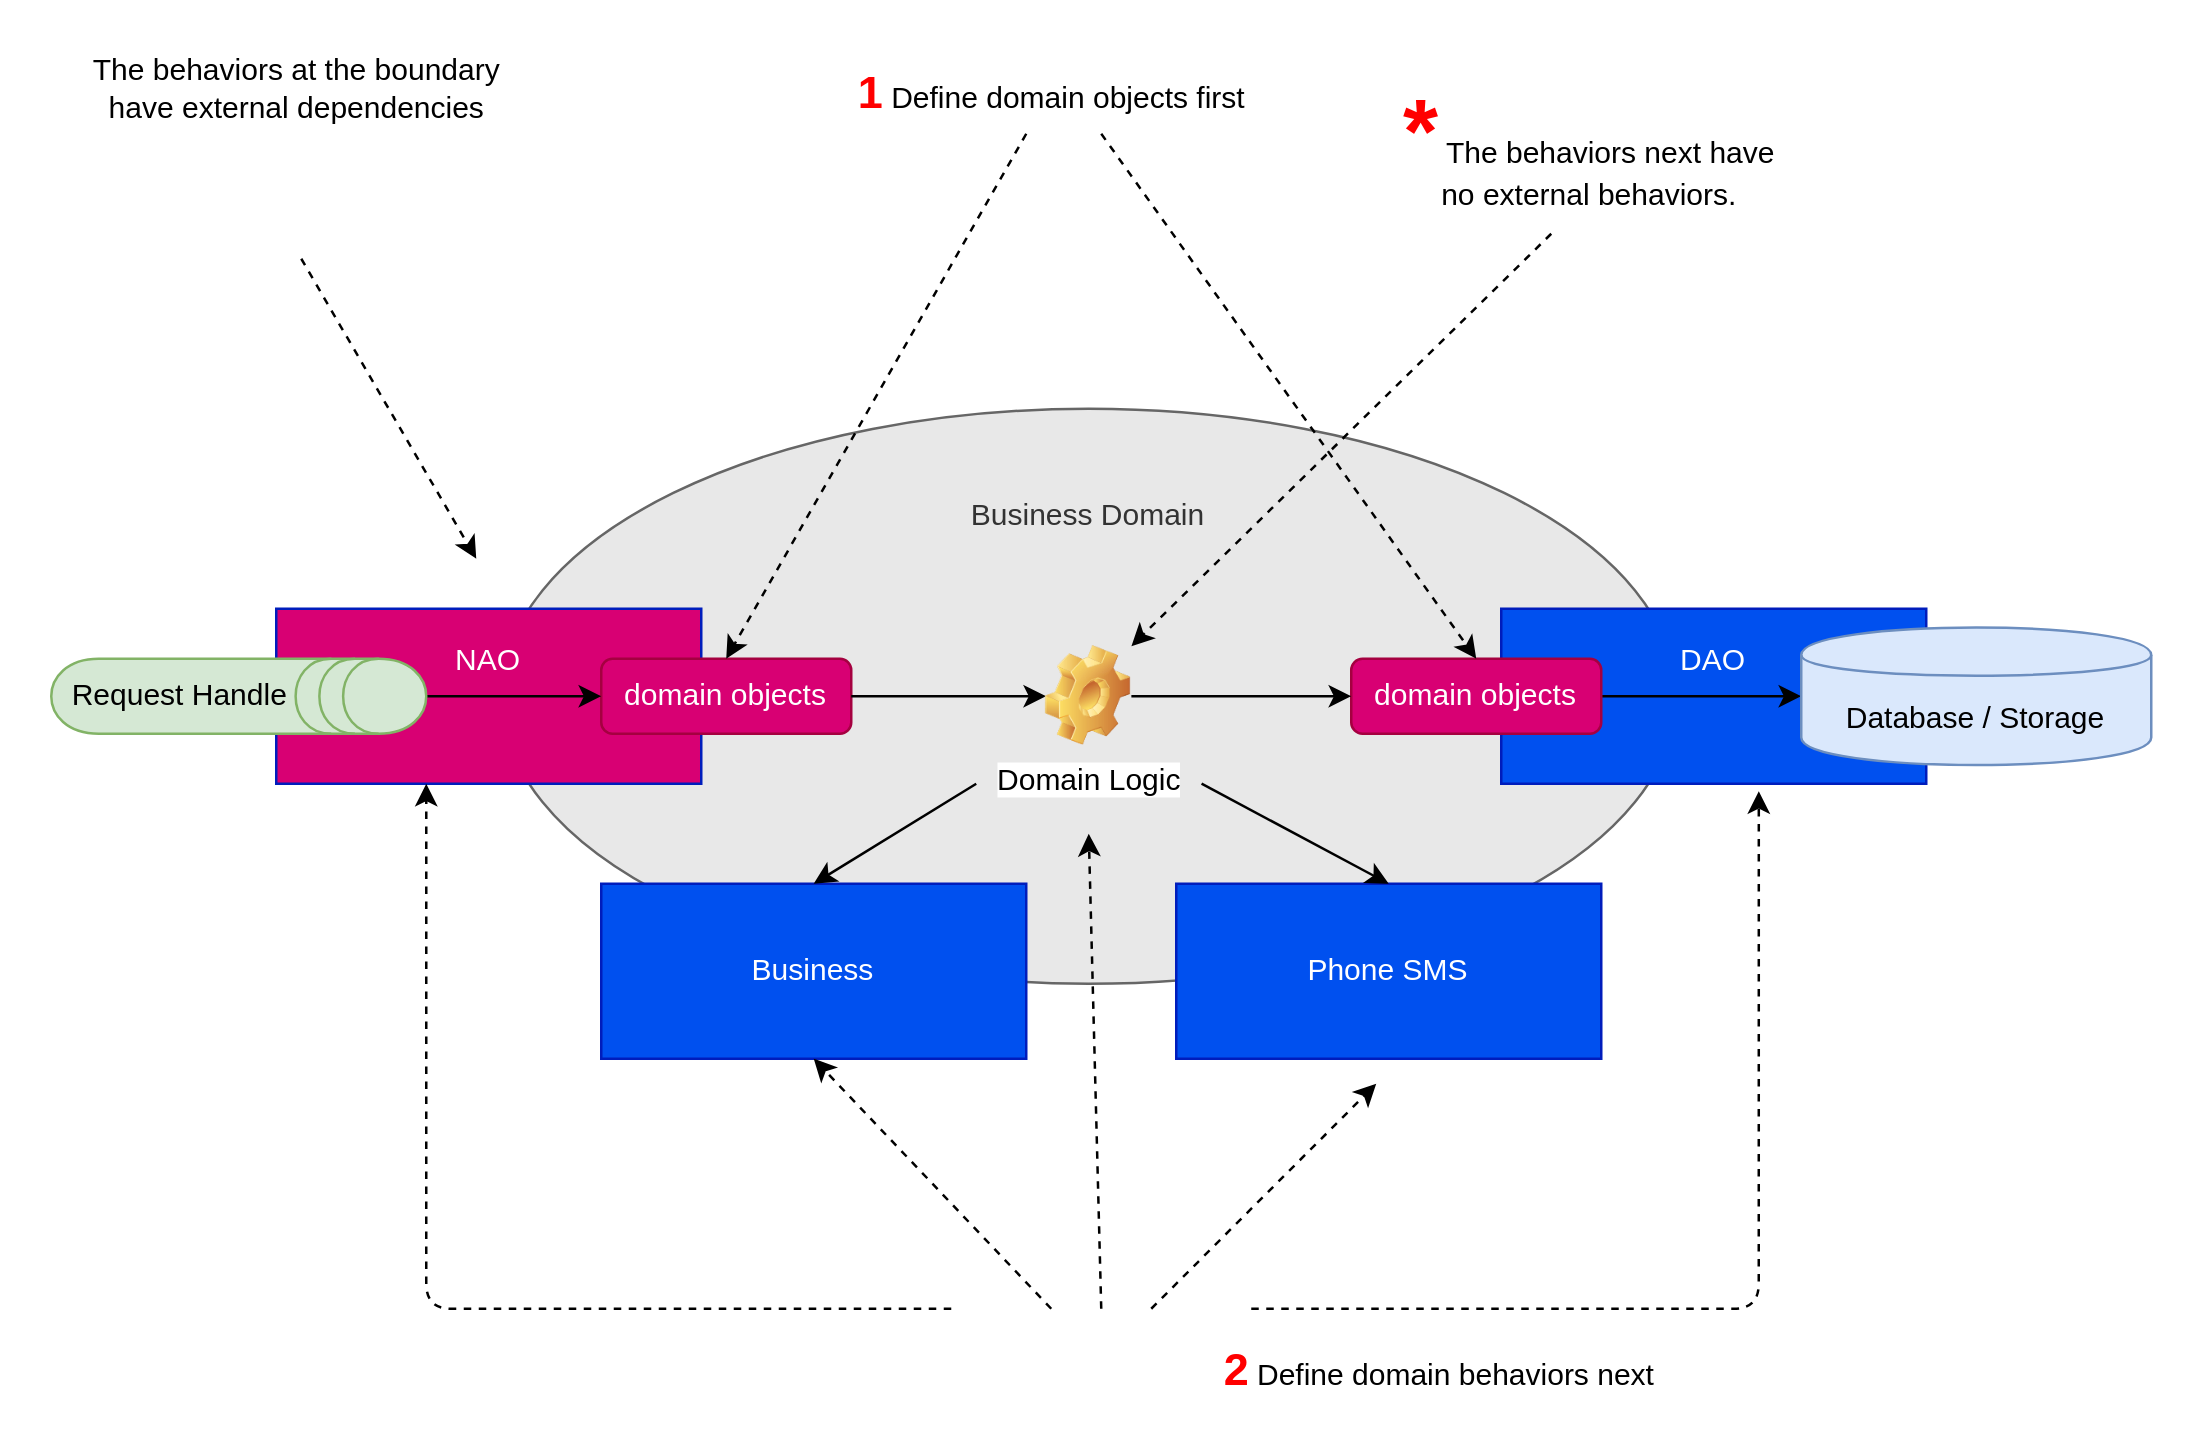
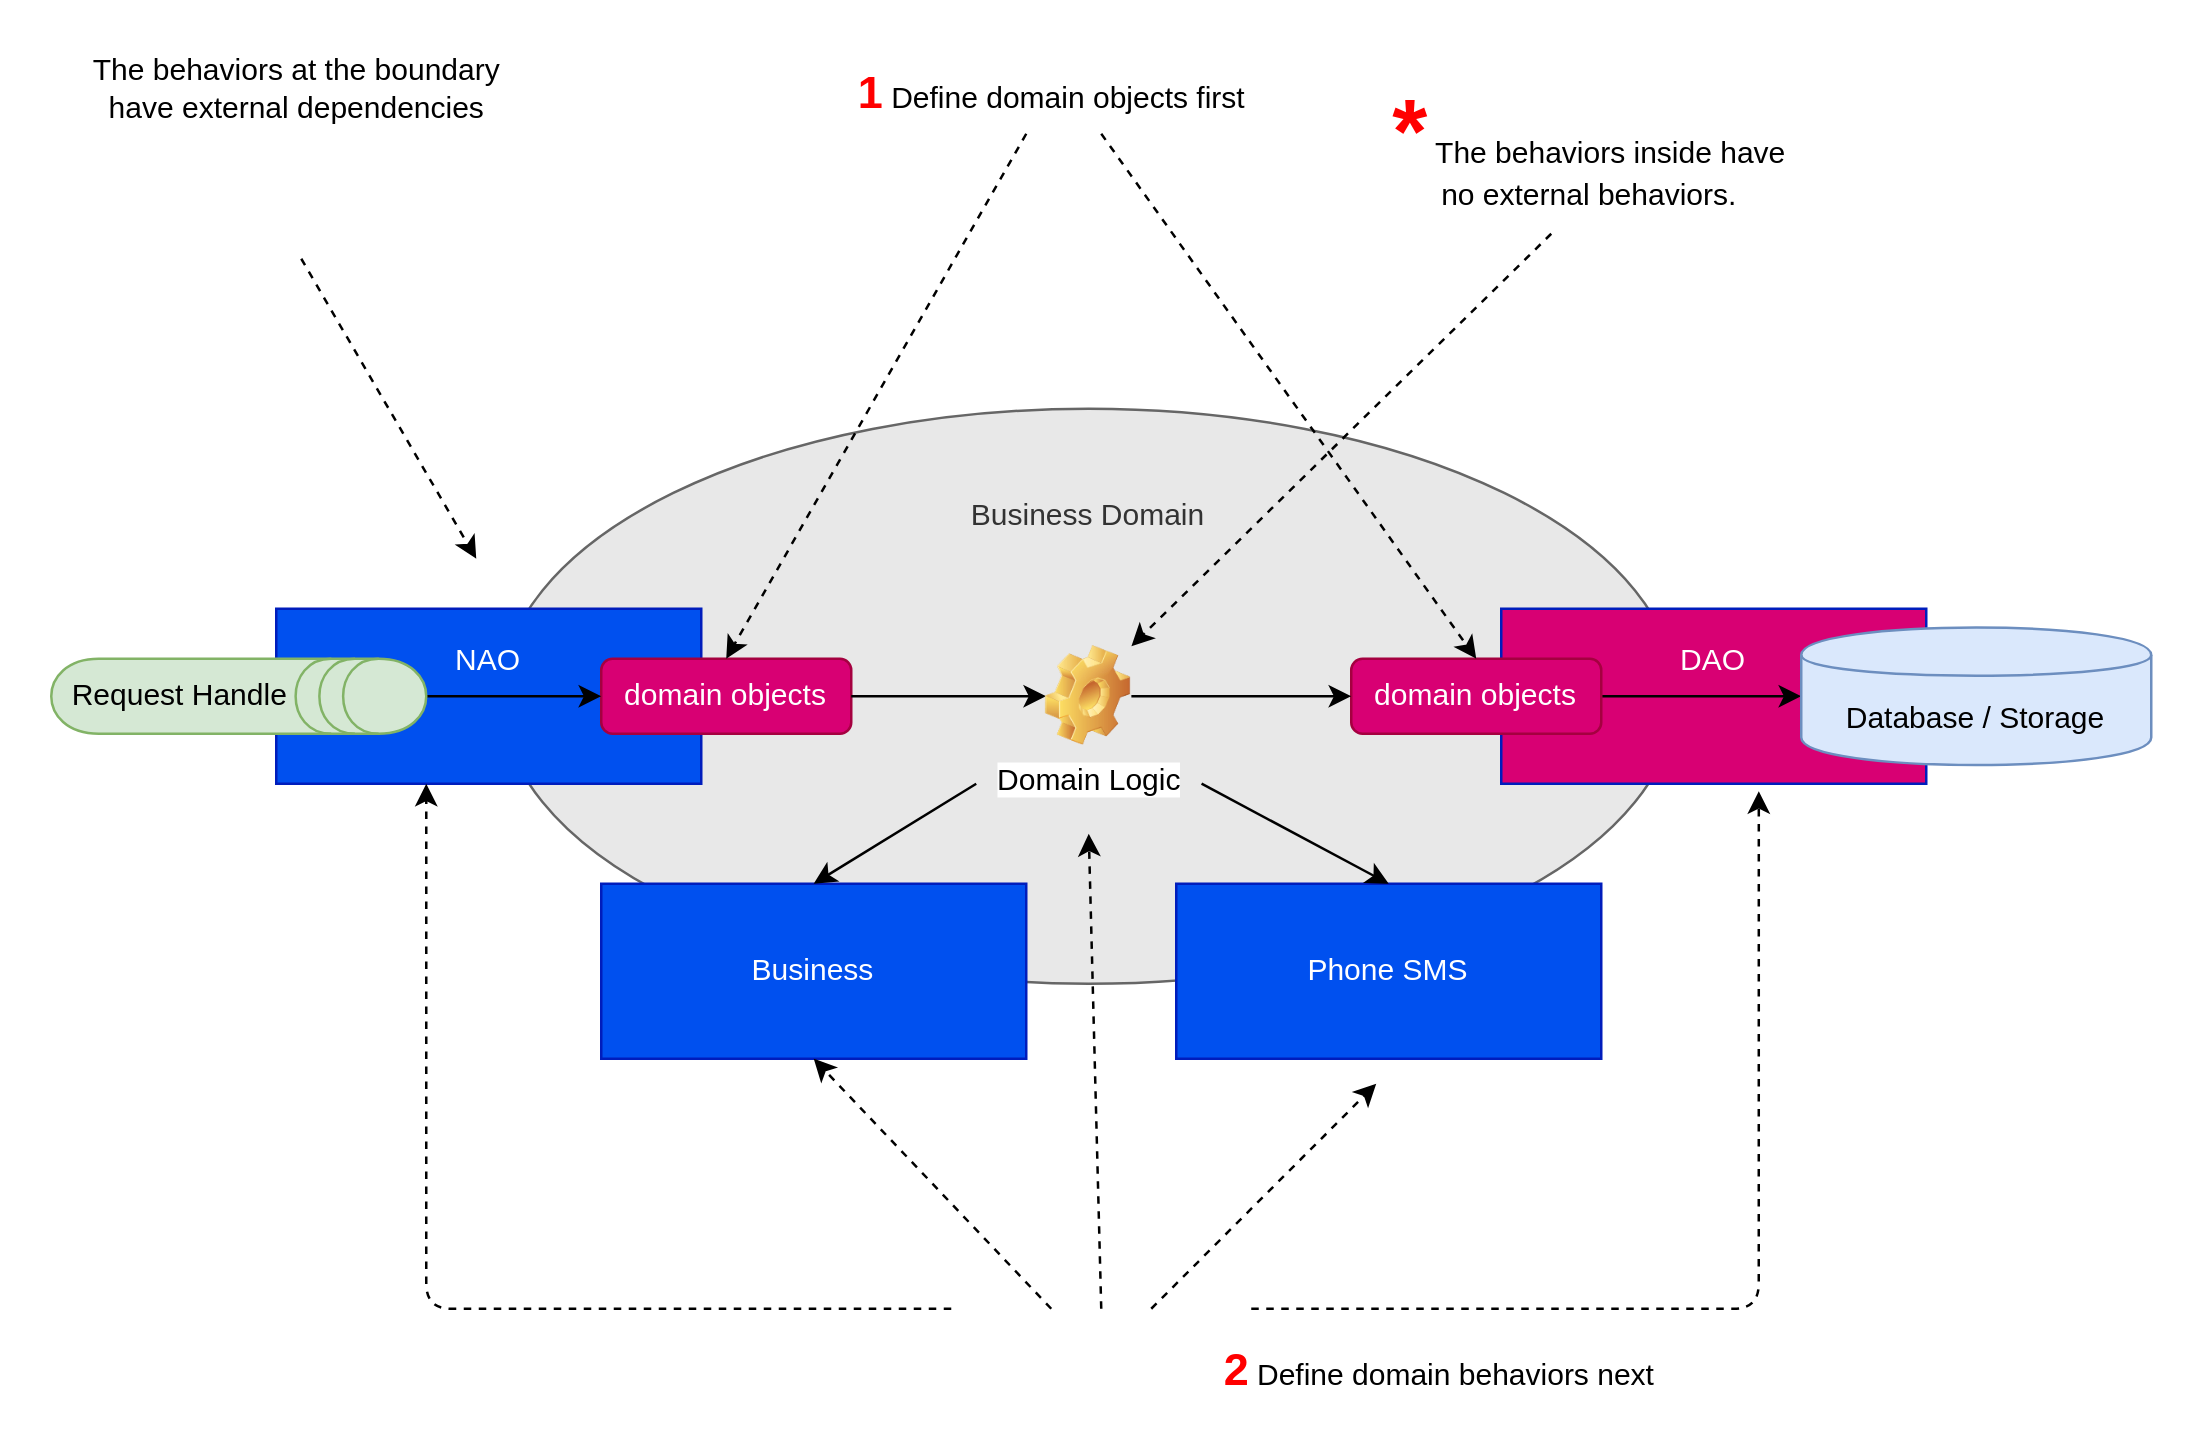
(1590, 151) -> (1590, 151)
(489, 696) -> (489, 696)
(1714, 696) -> (1714, 696)
